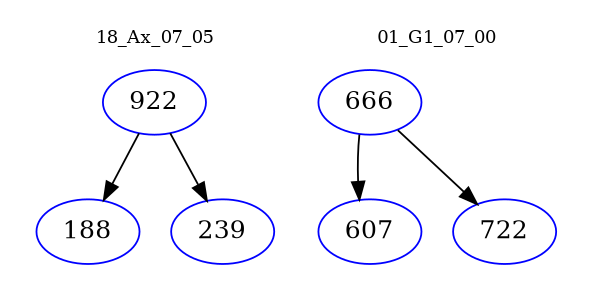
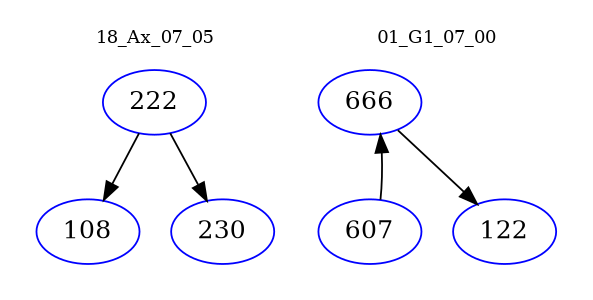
(154, 102) -> (154, 102)
(358, 158) -> (382, 176)
(88, 232) -> (88, 232)
(223, 232) -> (223, 232)
(505, 232) -> (505, 232)
